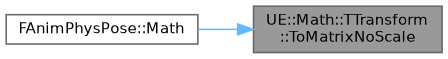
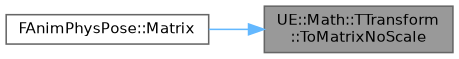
(102, 29) -> (107, 29)
